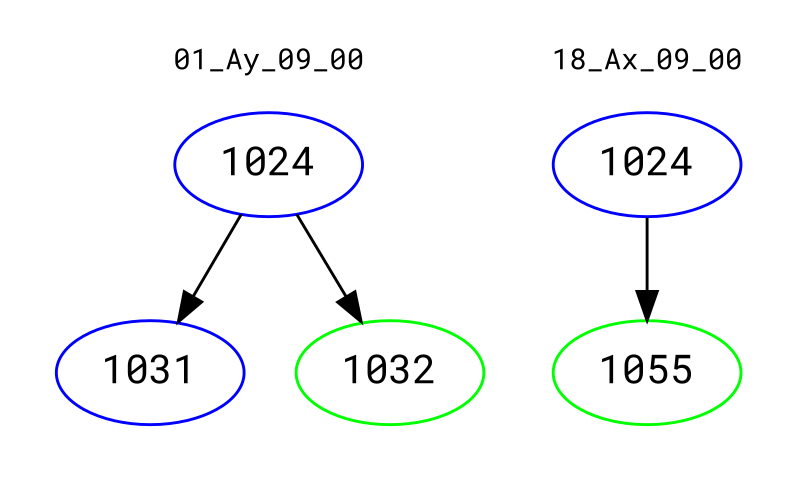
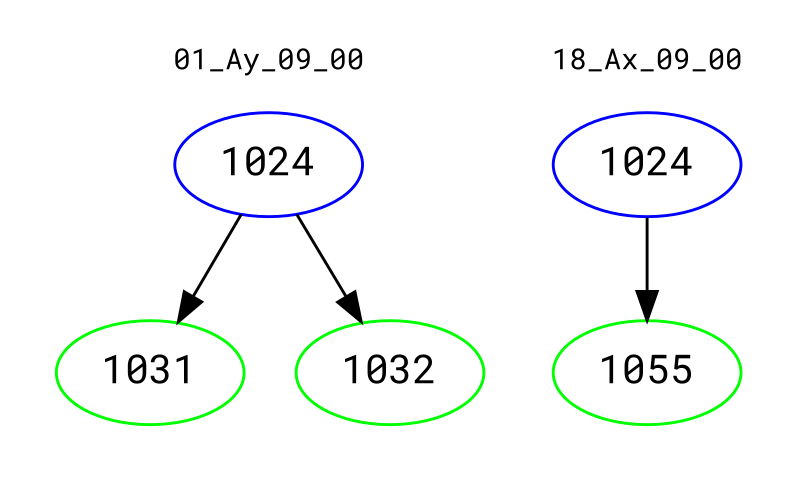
(150, 373) -> (150, 373)
